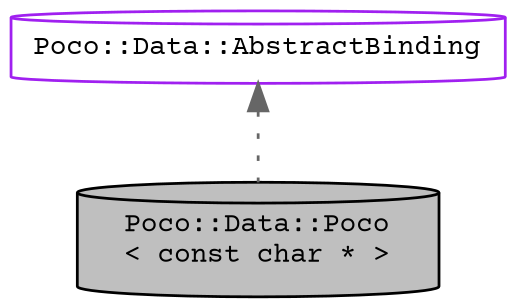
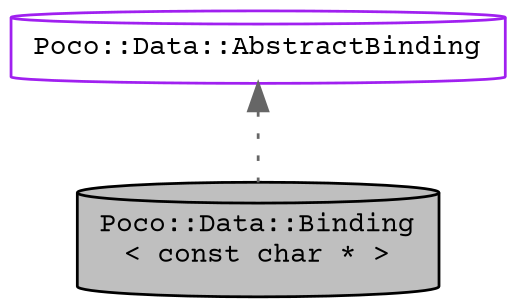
(258, 240) -> (258, 240)
